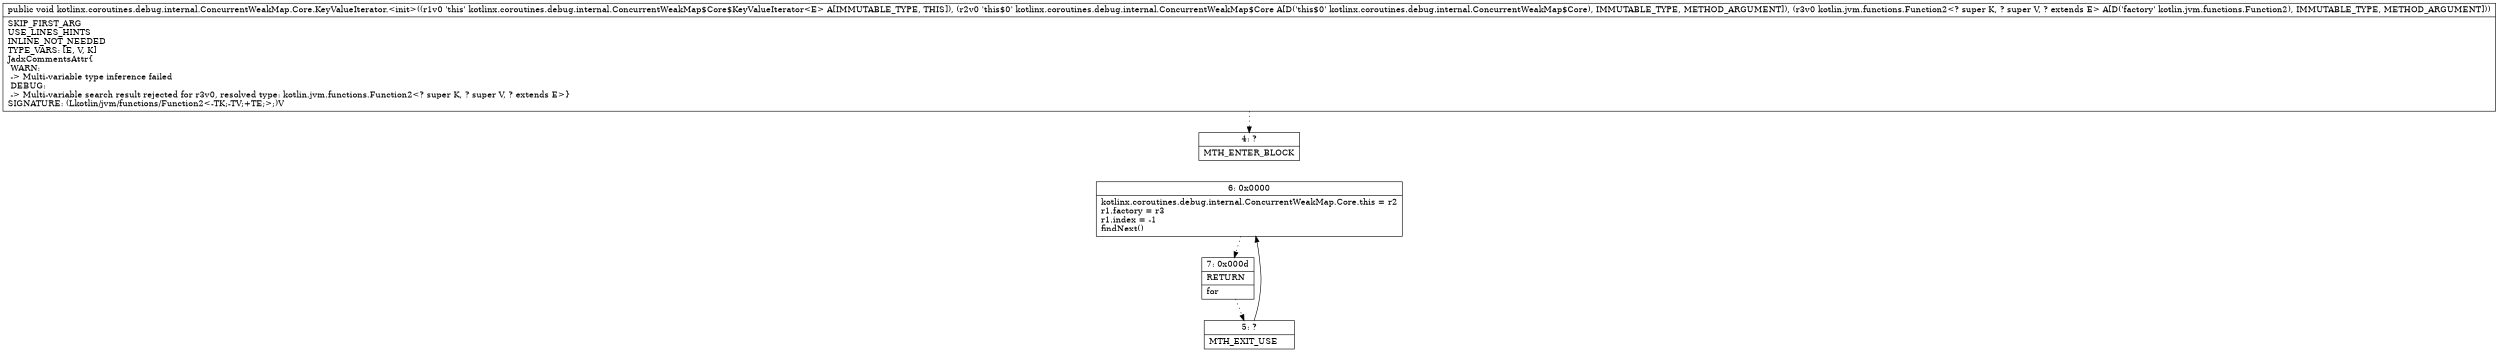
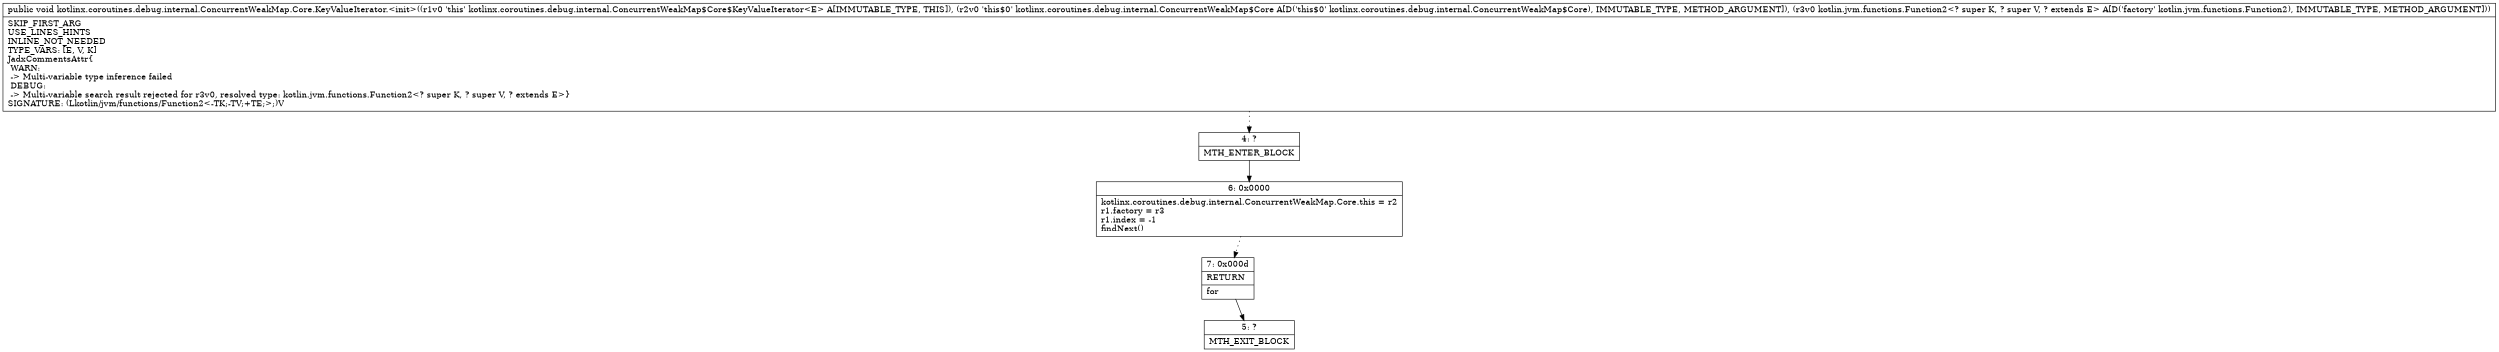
(1261, 282) -> (1249, 168)
(1239, 307) -> (1239, 307)
(1243, 342) -> (1249, 342)
